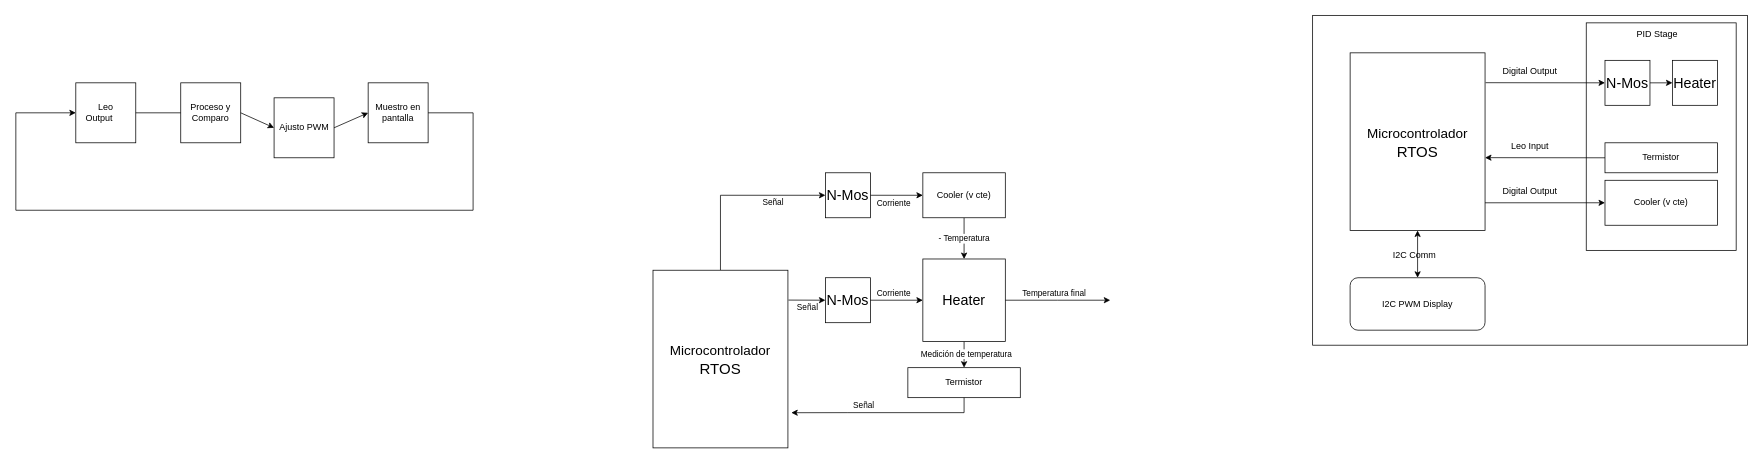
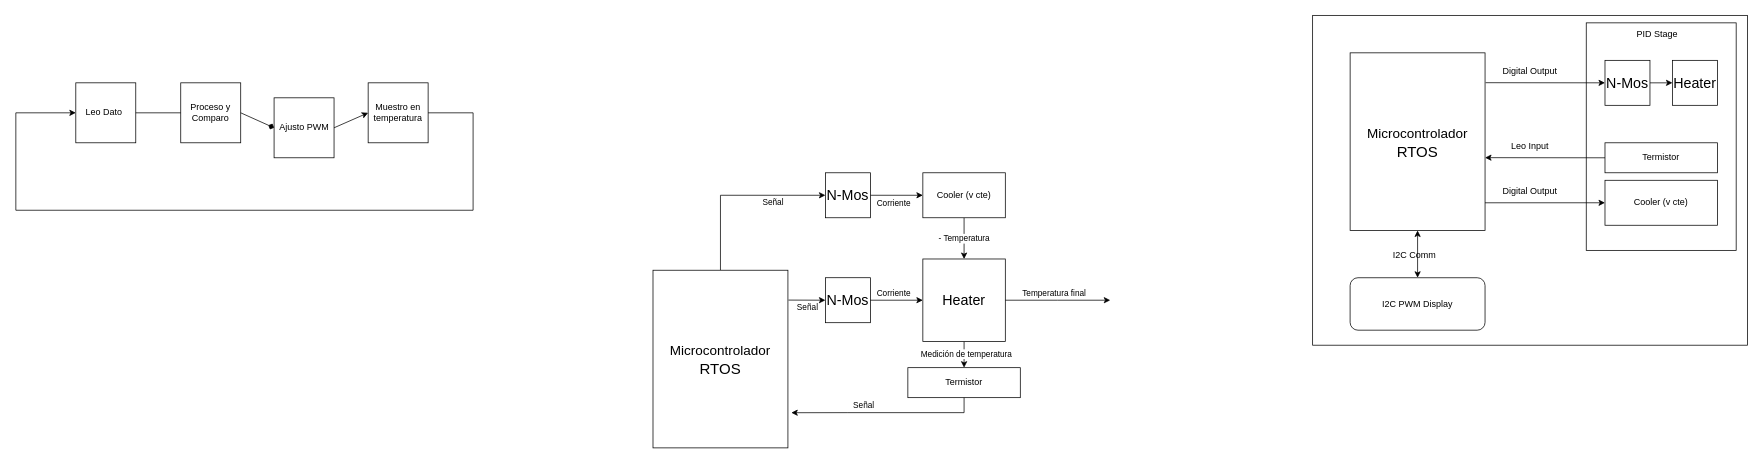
(105, 113) -> (105, 113)
(398, 113) -> (398, 113)
(268, 125) -> (268, 125)
